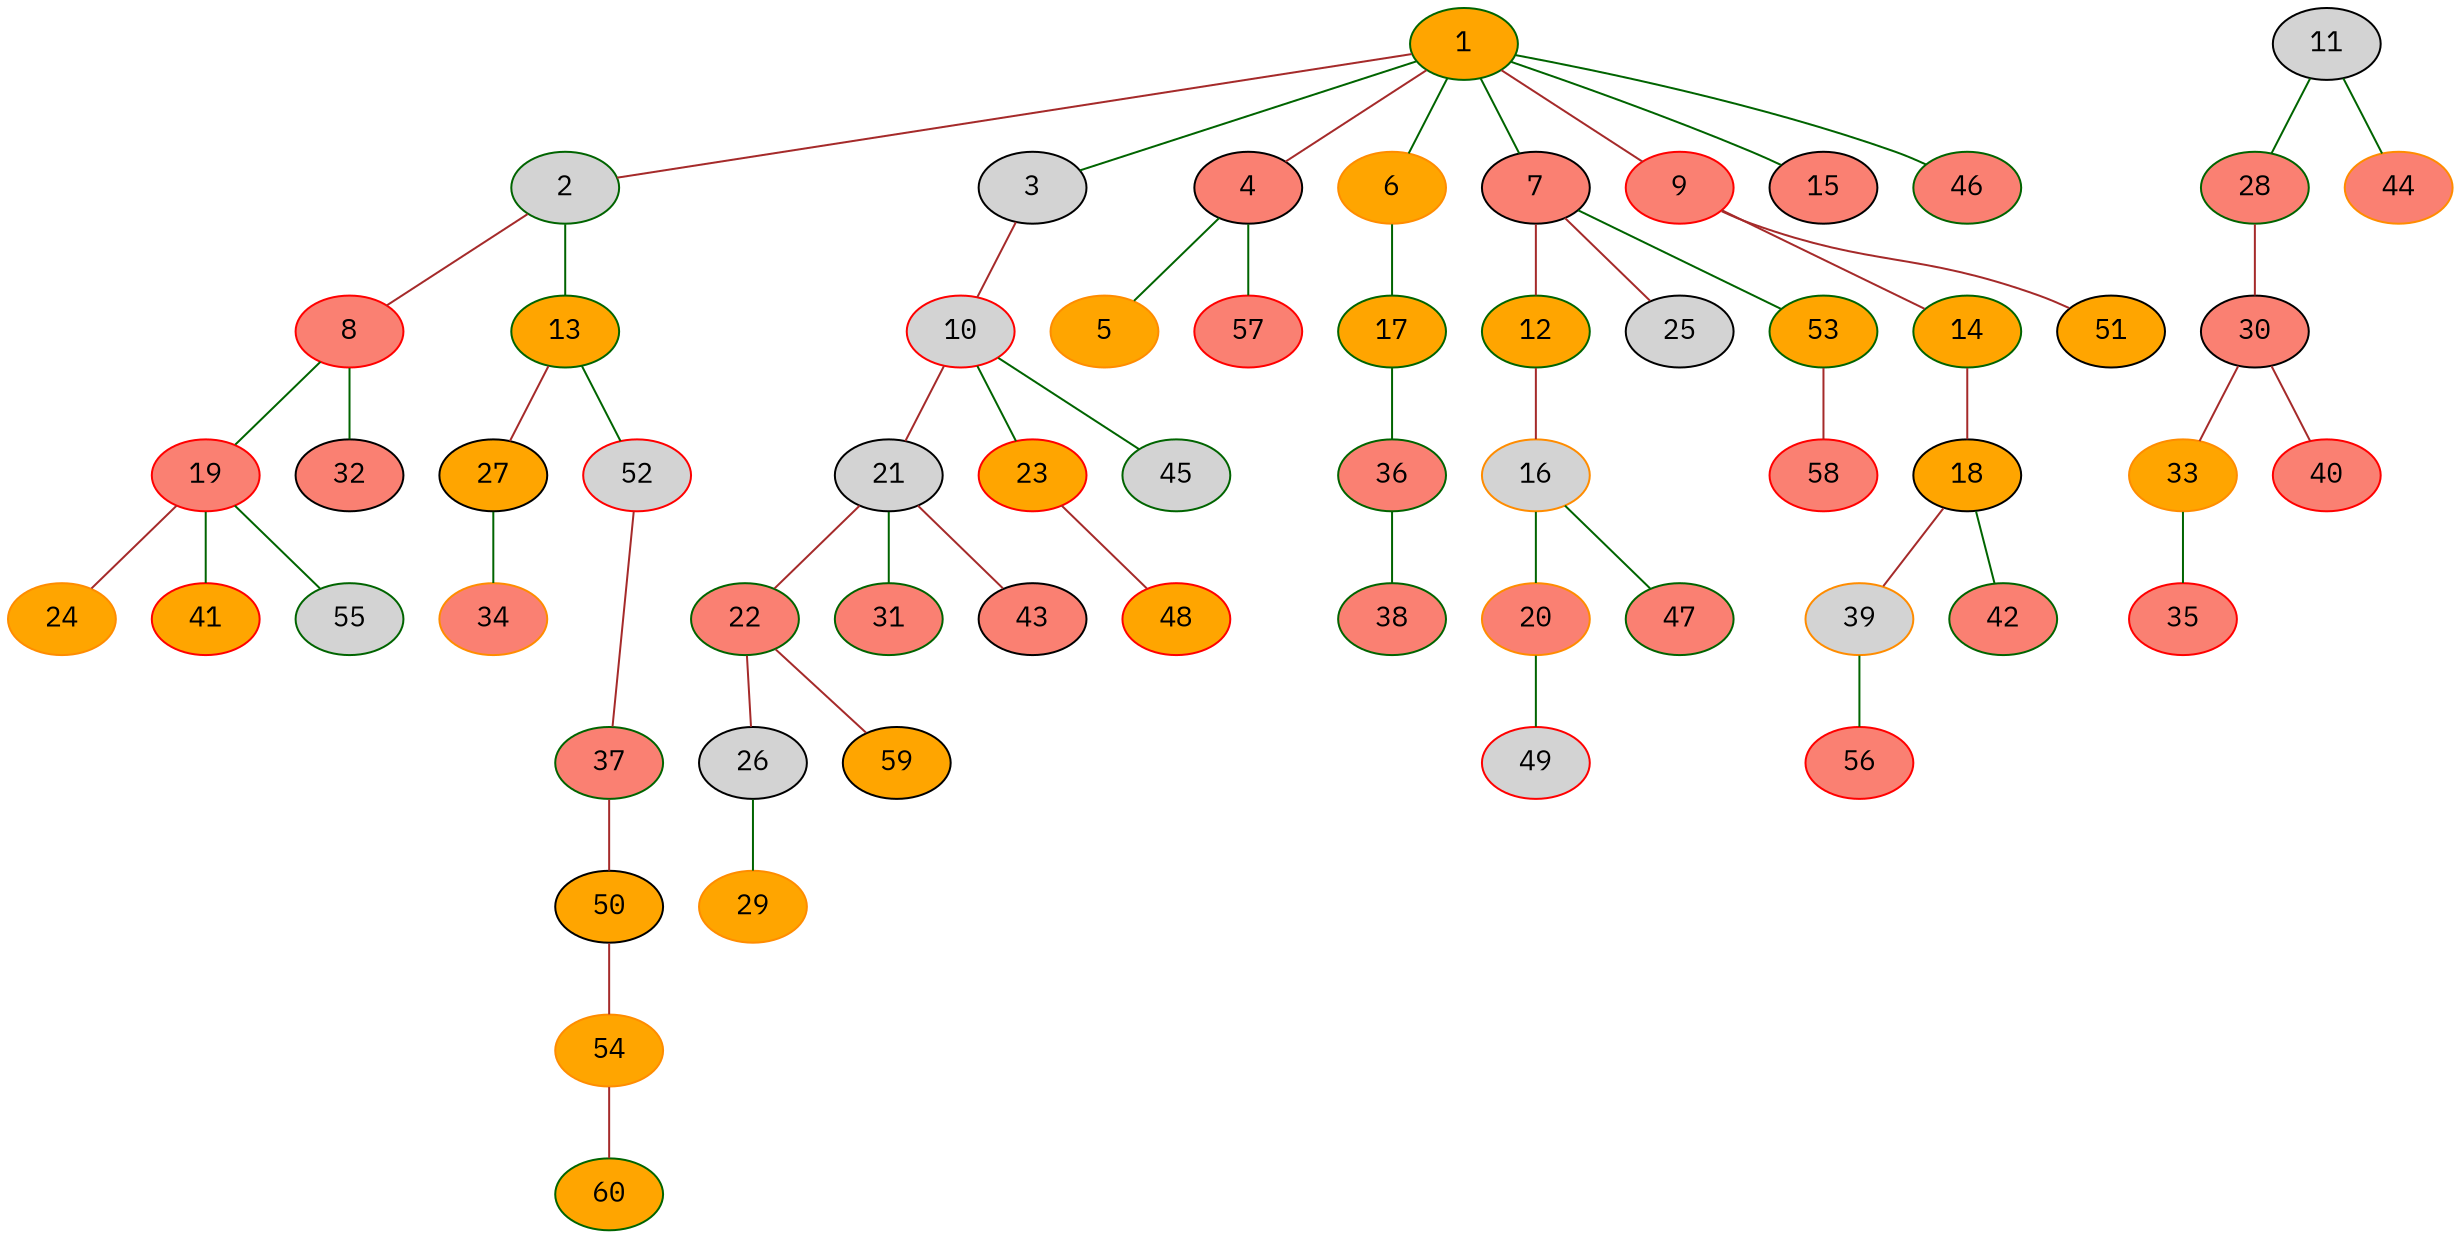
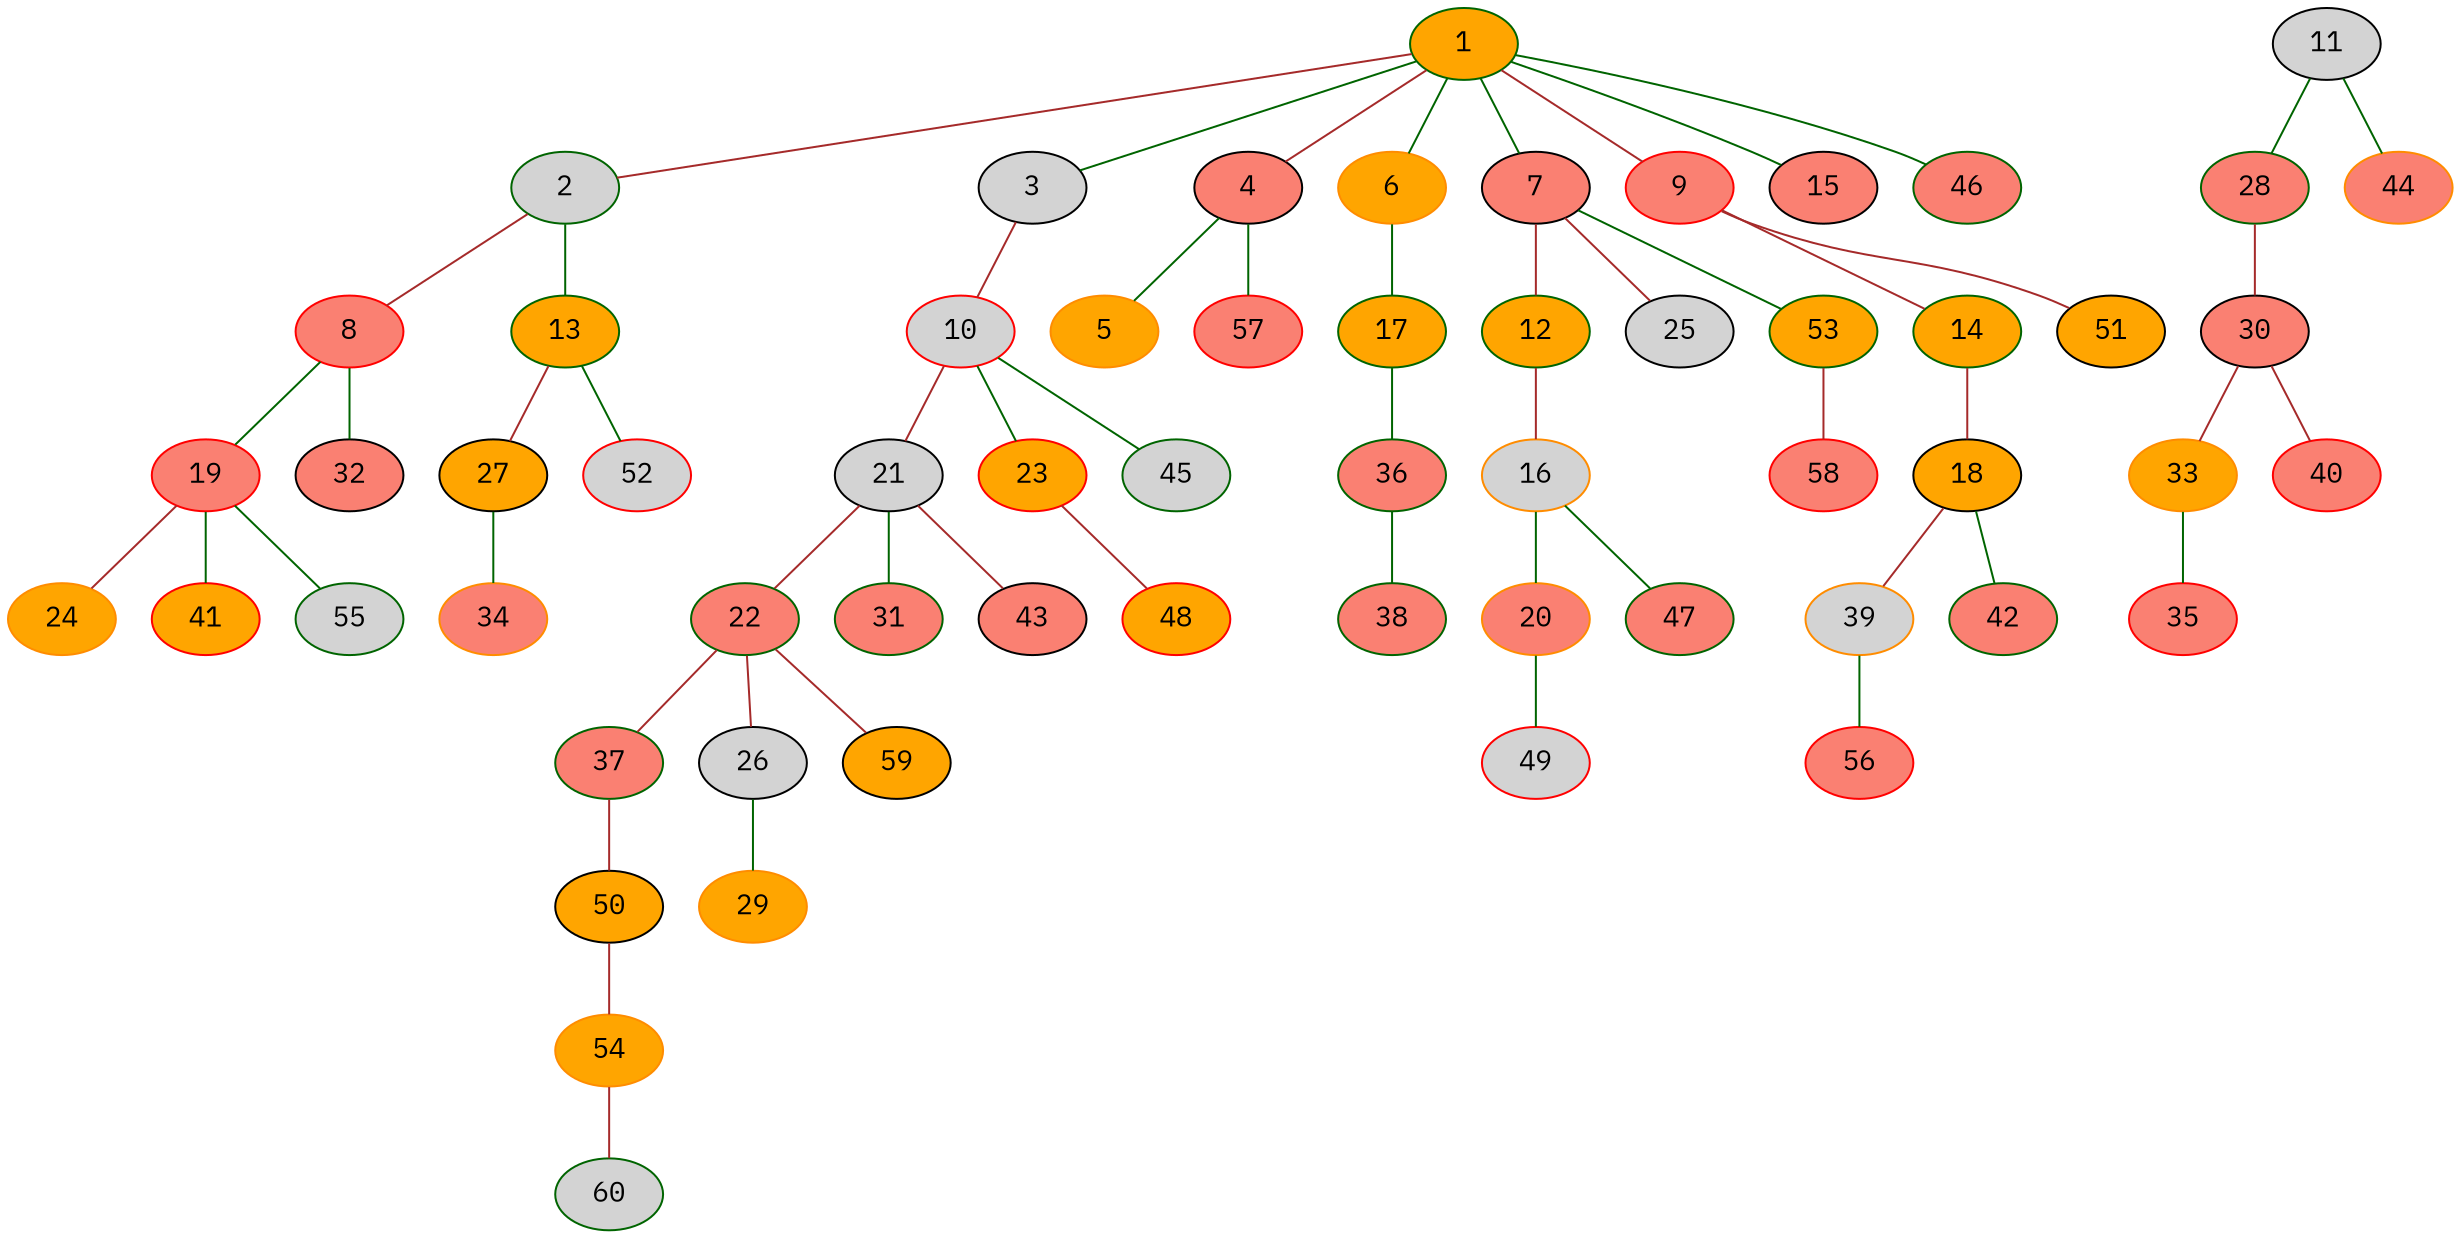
(623, 619) -> (677, 691)
(609, 1194) -> (609, 1194)
